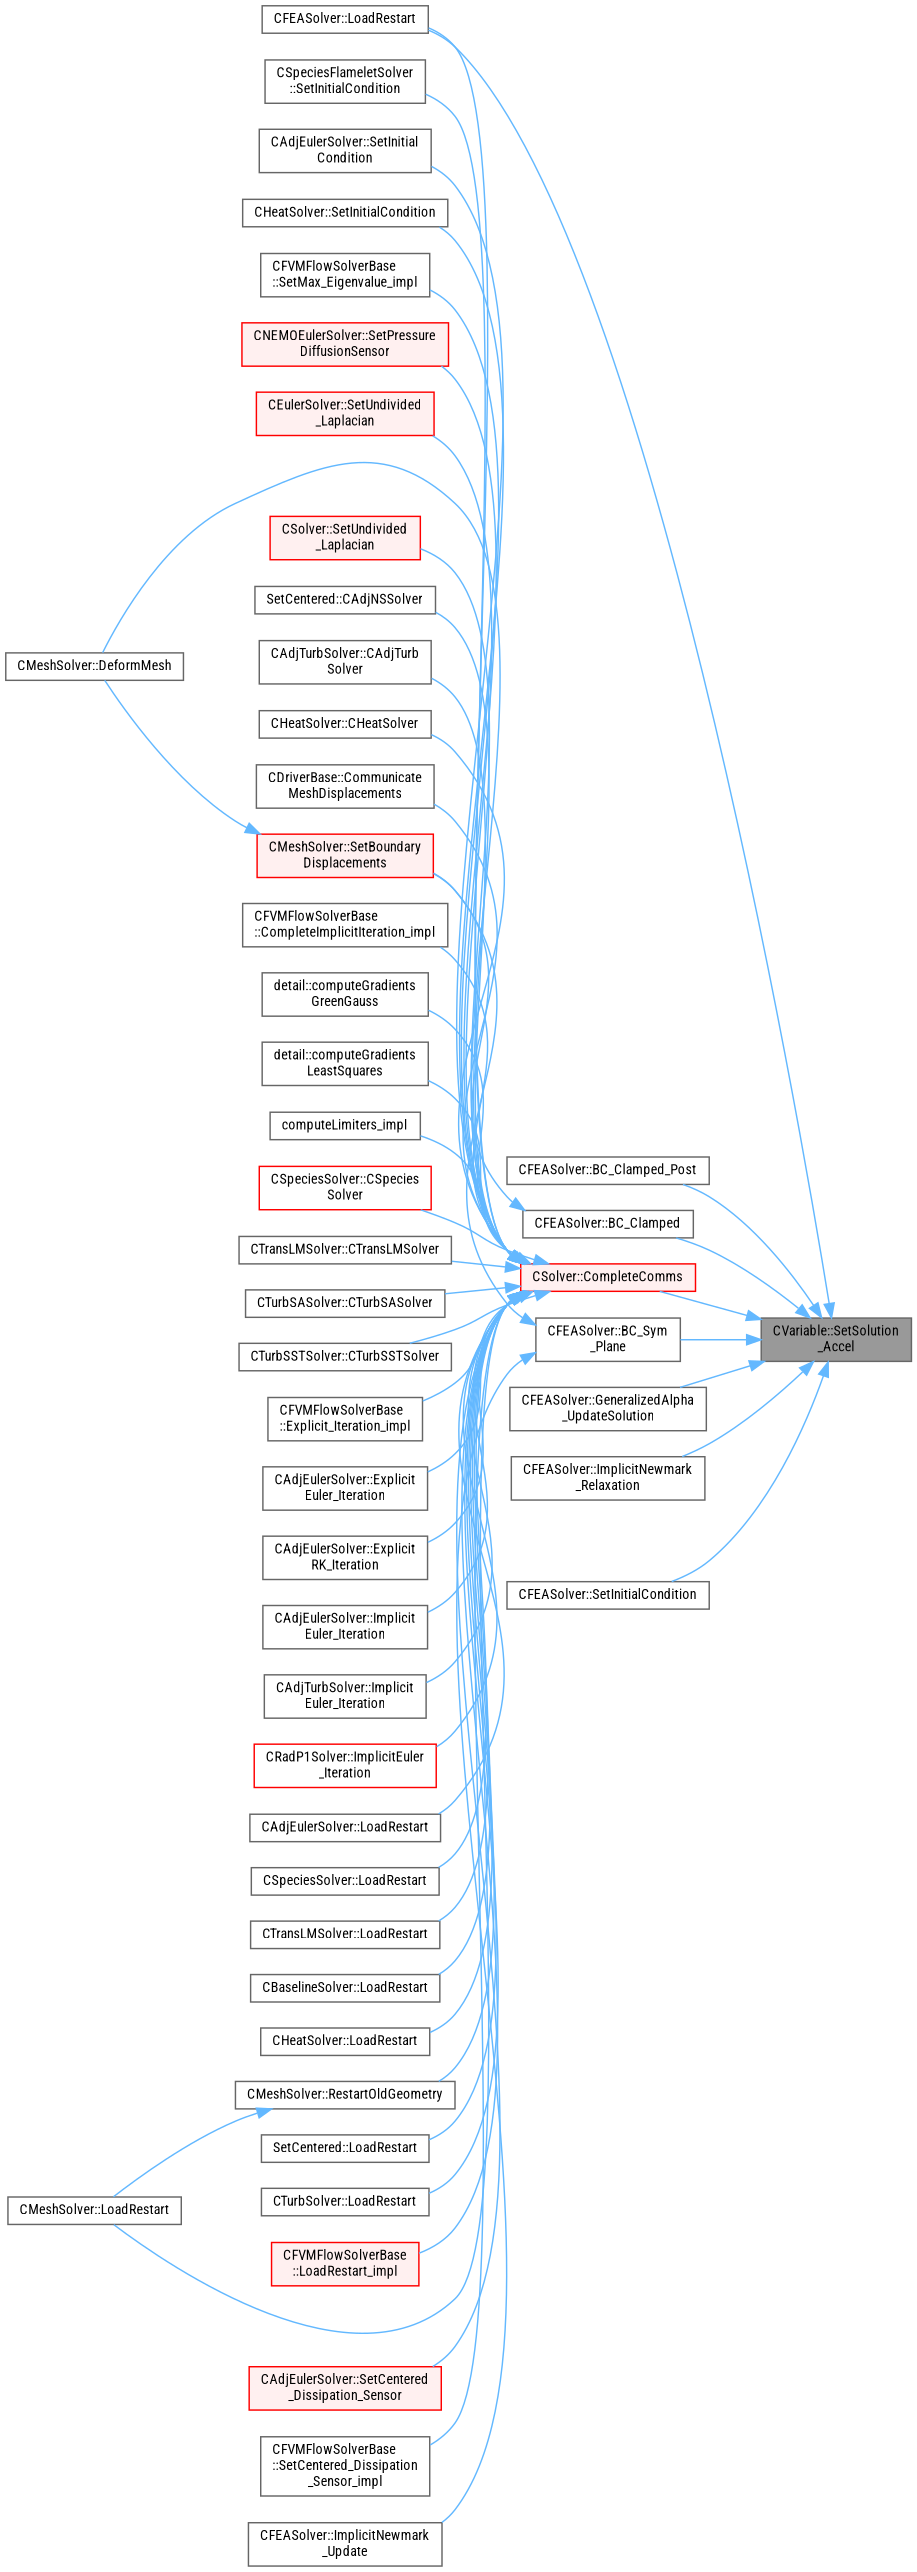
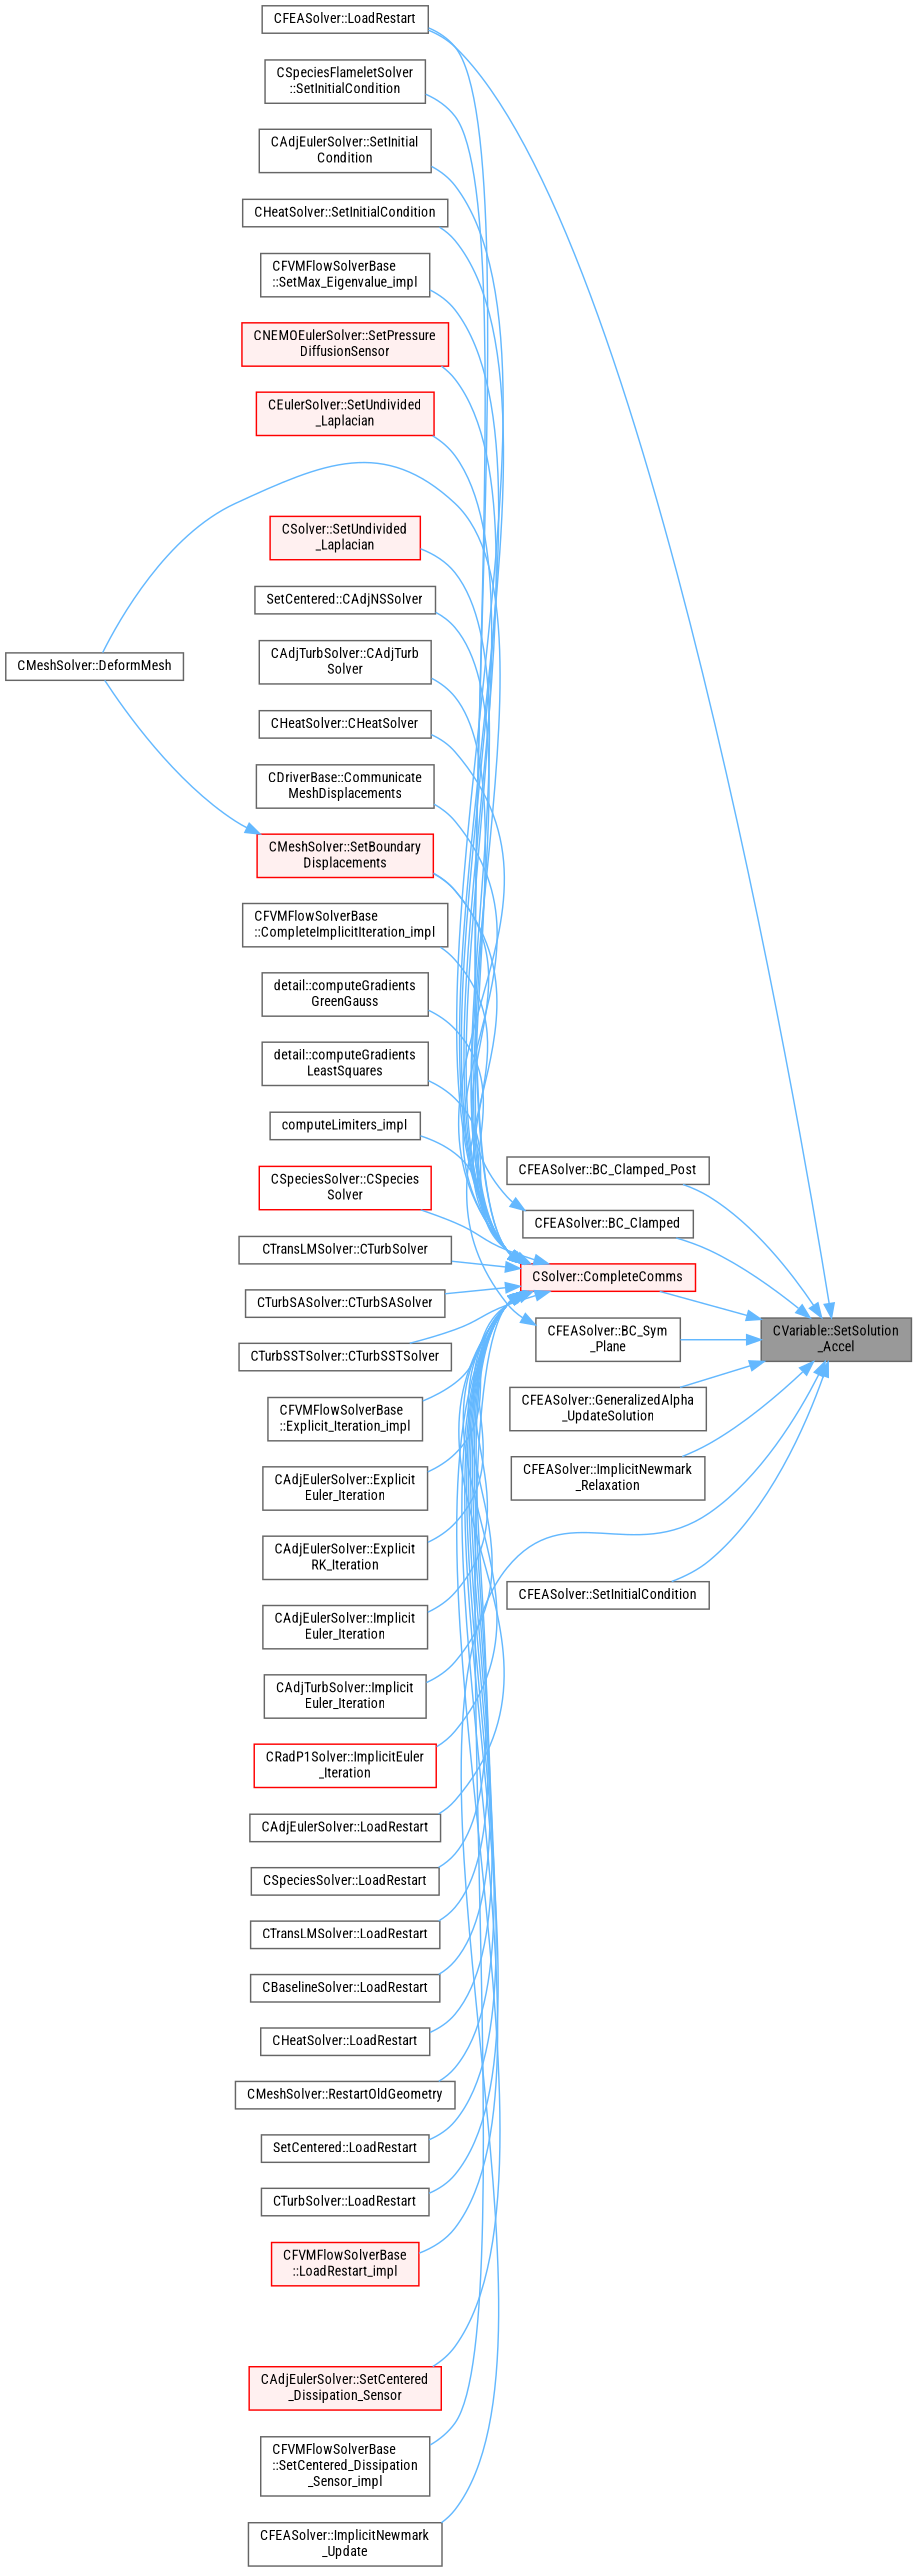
(345, 1250) -> (345, 1250)
(503, 2208) -> (472, 1954)
(95, 2211) -> none
